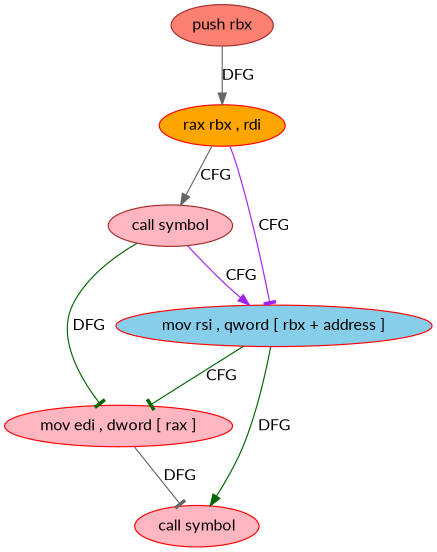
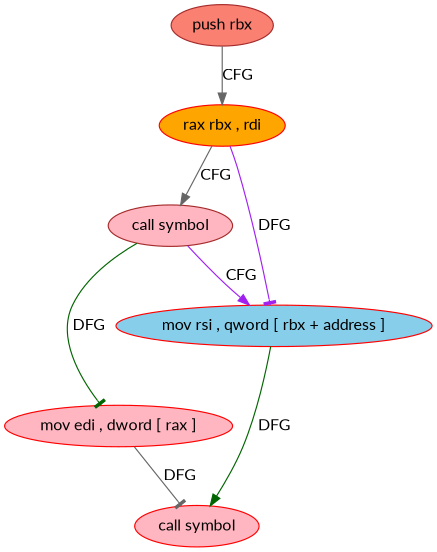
(238, 75) -> (238, 75)
(275, 226) -> (275, 226)
(198, 375) -> none
